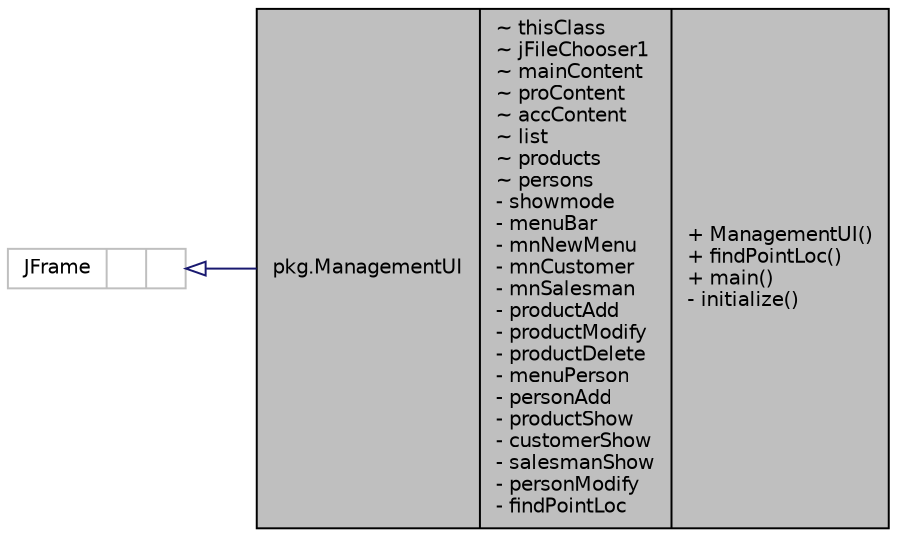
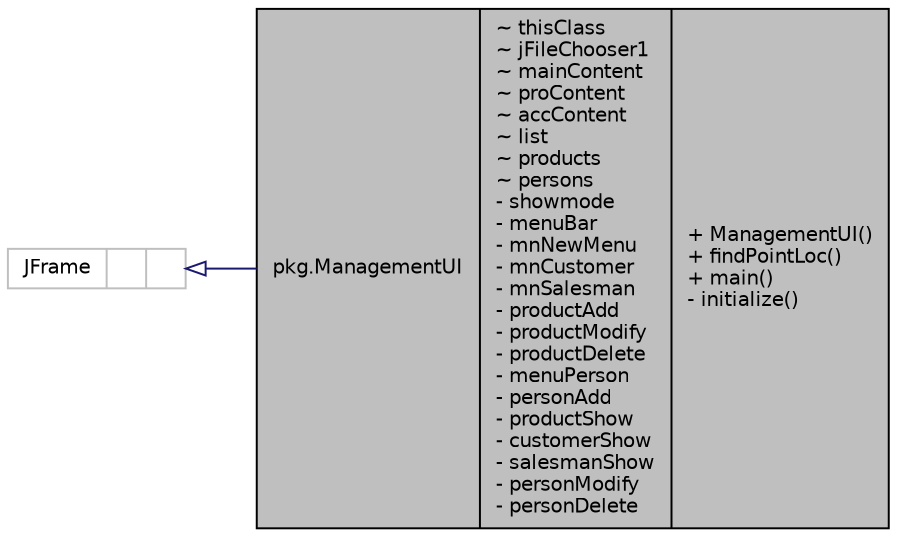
(562, 507) -> (568, 507)
